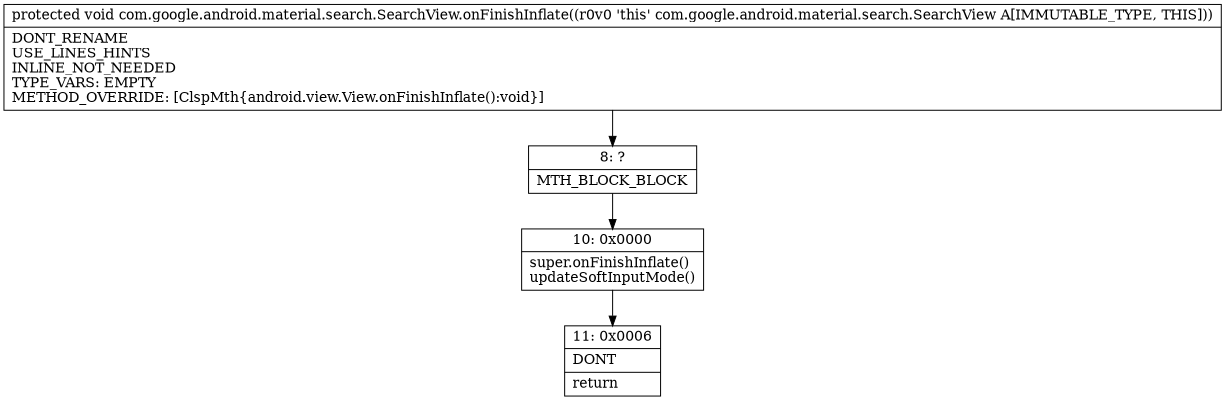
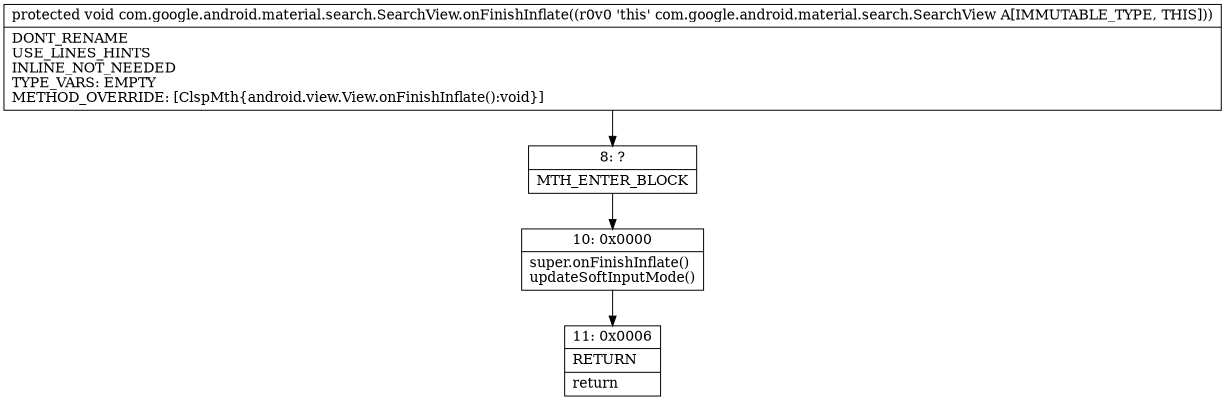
(612, 181) -> (613, 181)
(594, 360) -> (605, 360)
